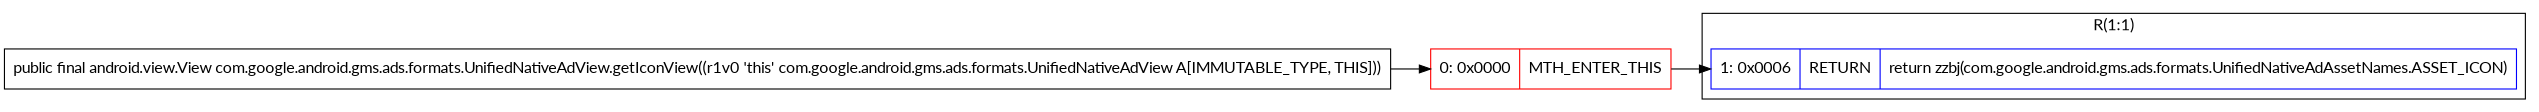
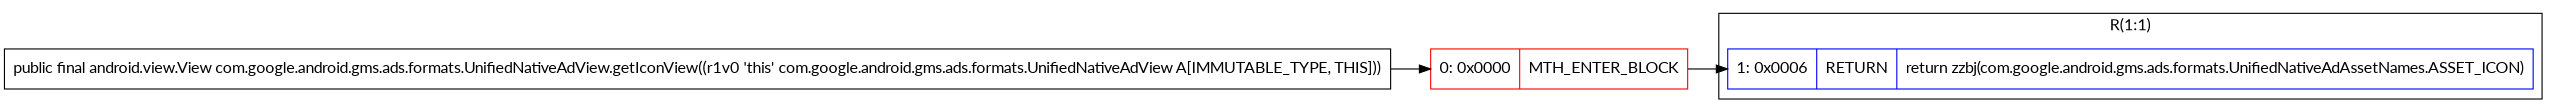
(1595, 68) -> (1604, 68)
